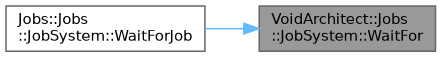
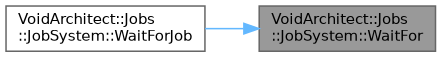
(105, 29) -> (105, 29)
